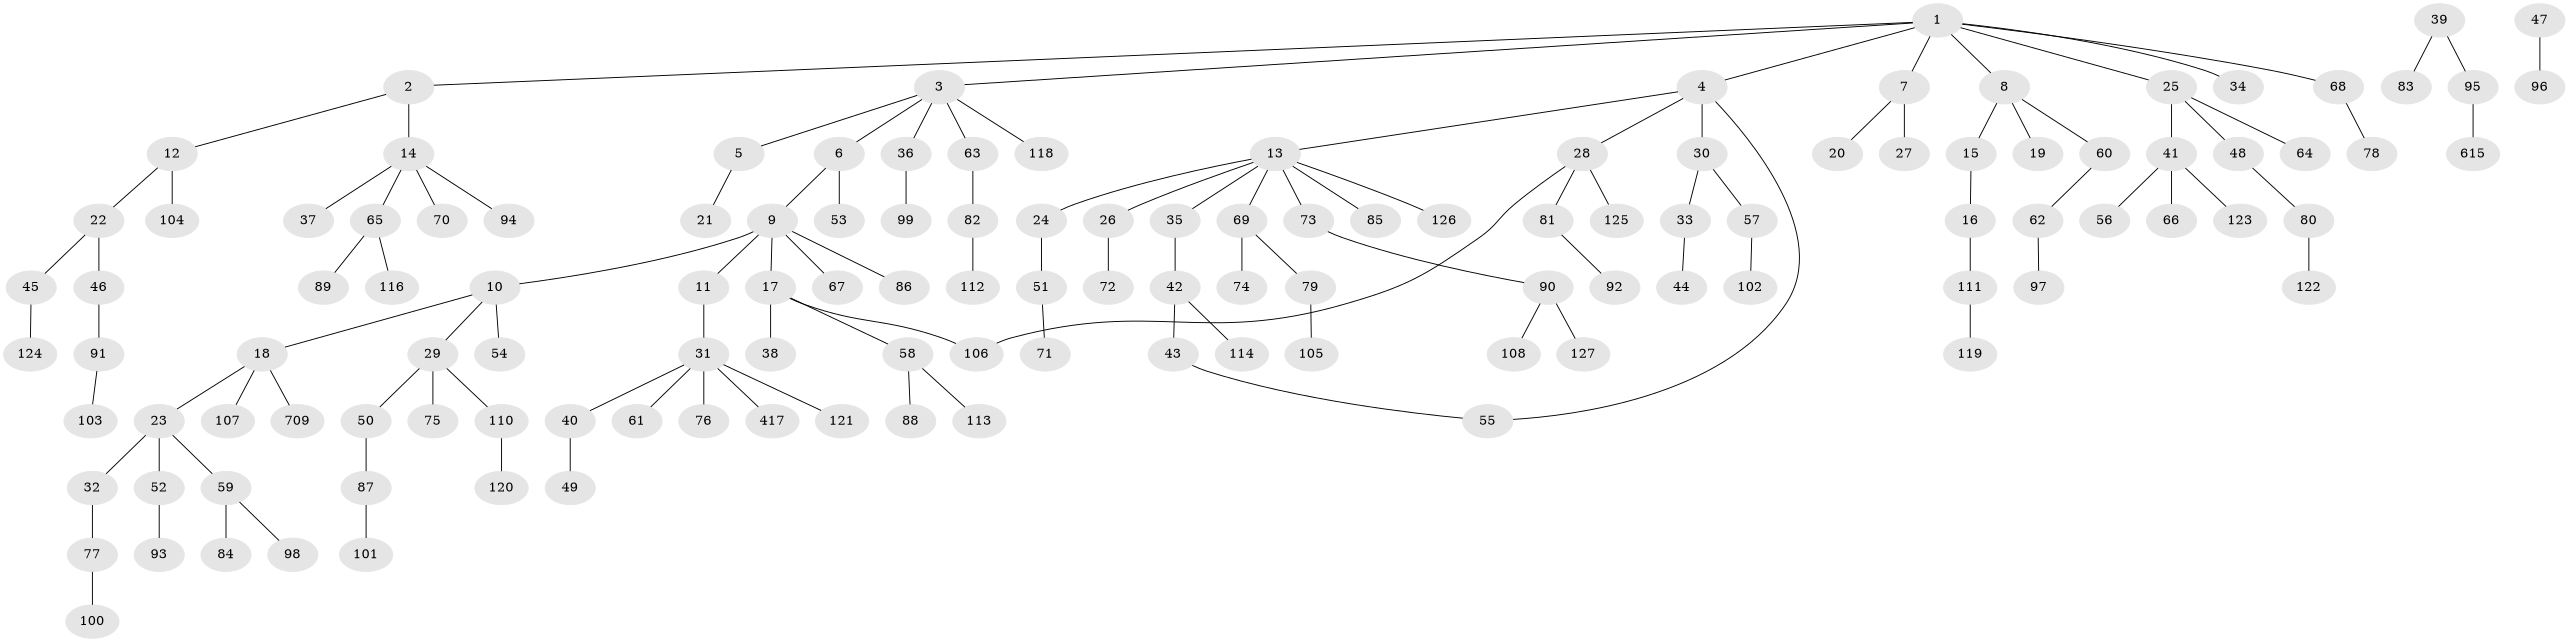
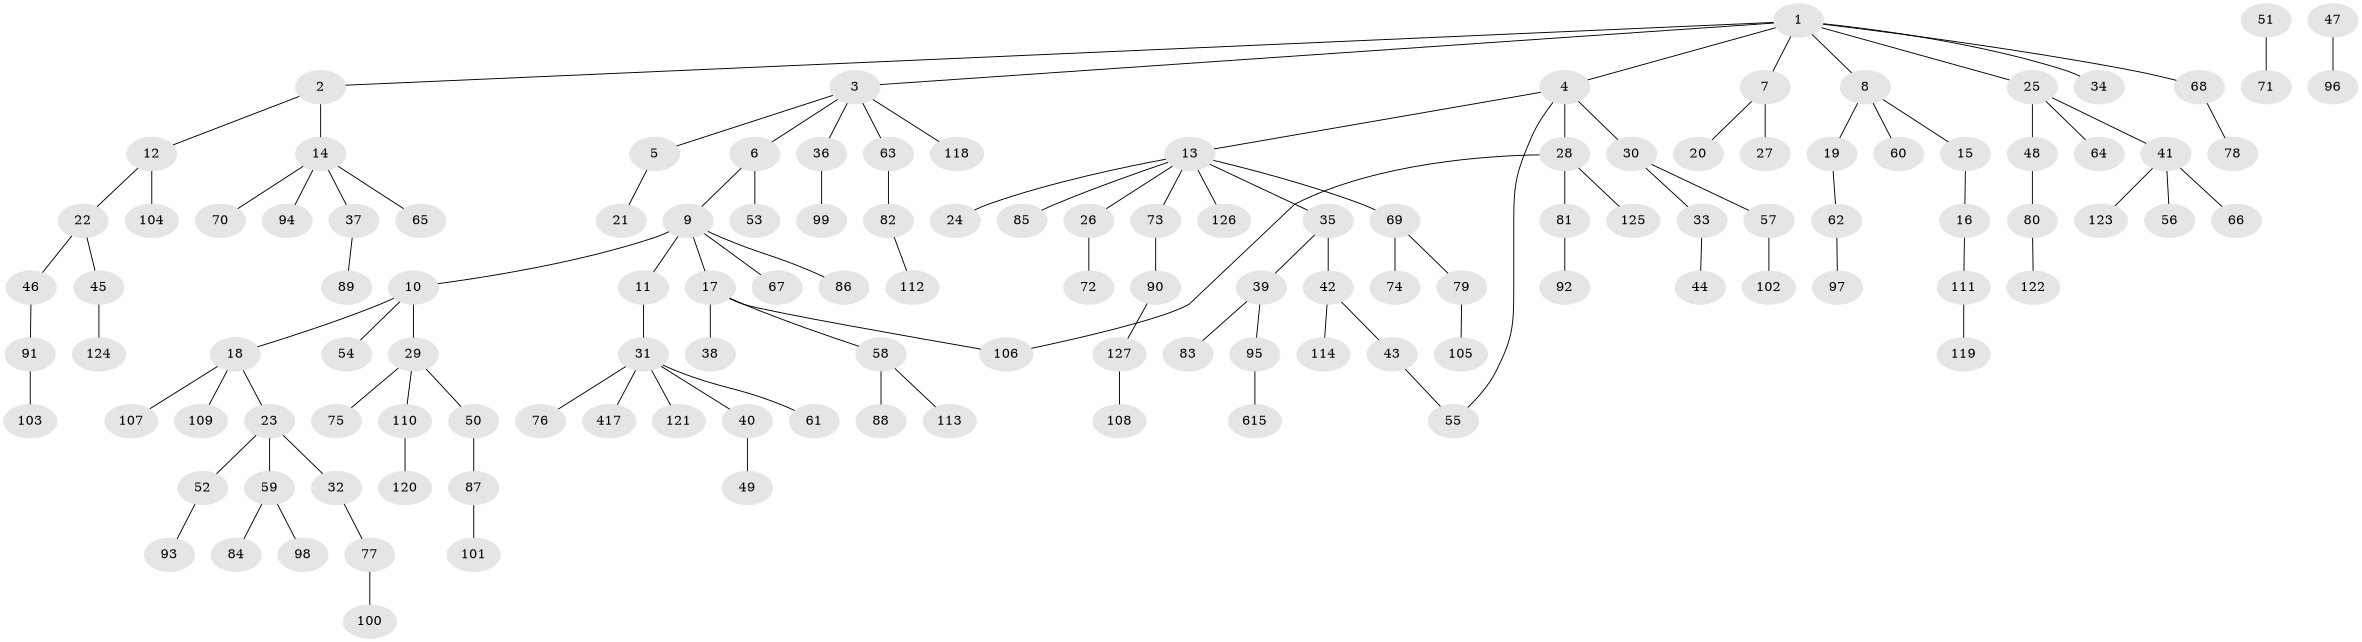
(2071, 187) -> (1834, 188)
(349, 254) -> (350, 254)
(1042, 254) -> none
none -> (1295, 254)
(392, 288) -> none
(1531, 321) -> (1119, 388)
(297, 421) -> (201, 421)
